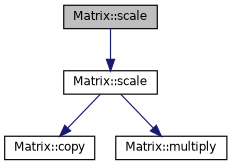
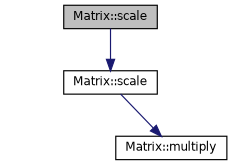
(50, 148) -> none
